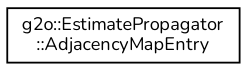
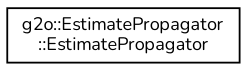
(123, 35) -> (123, 35)
